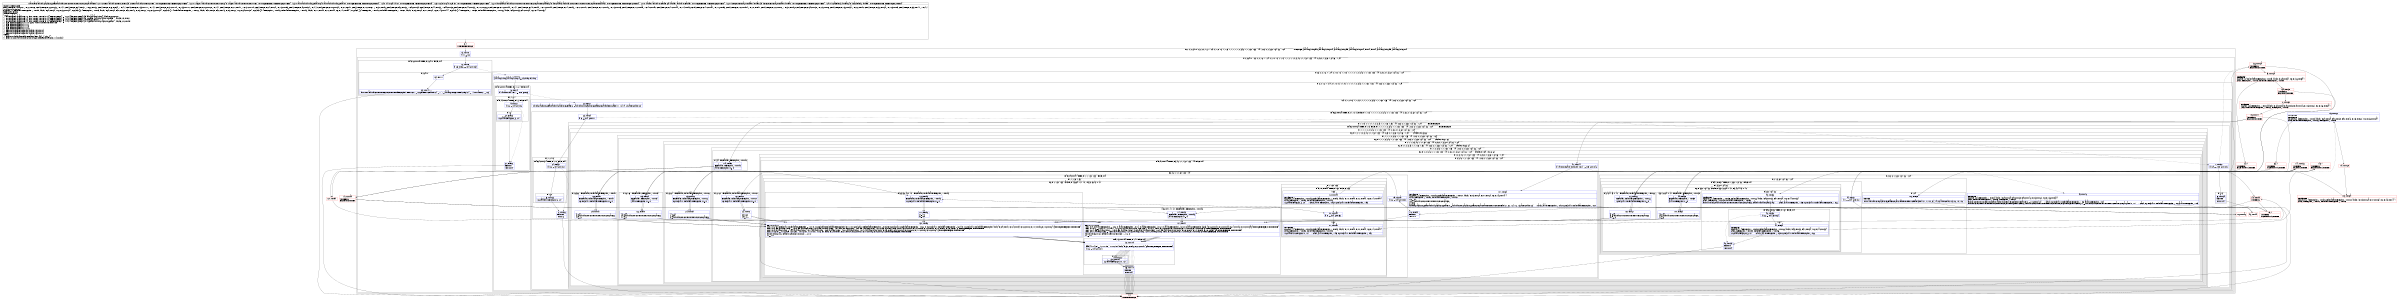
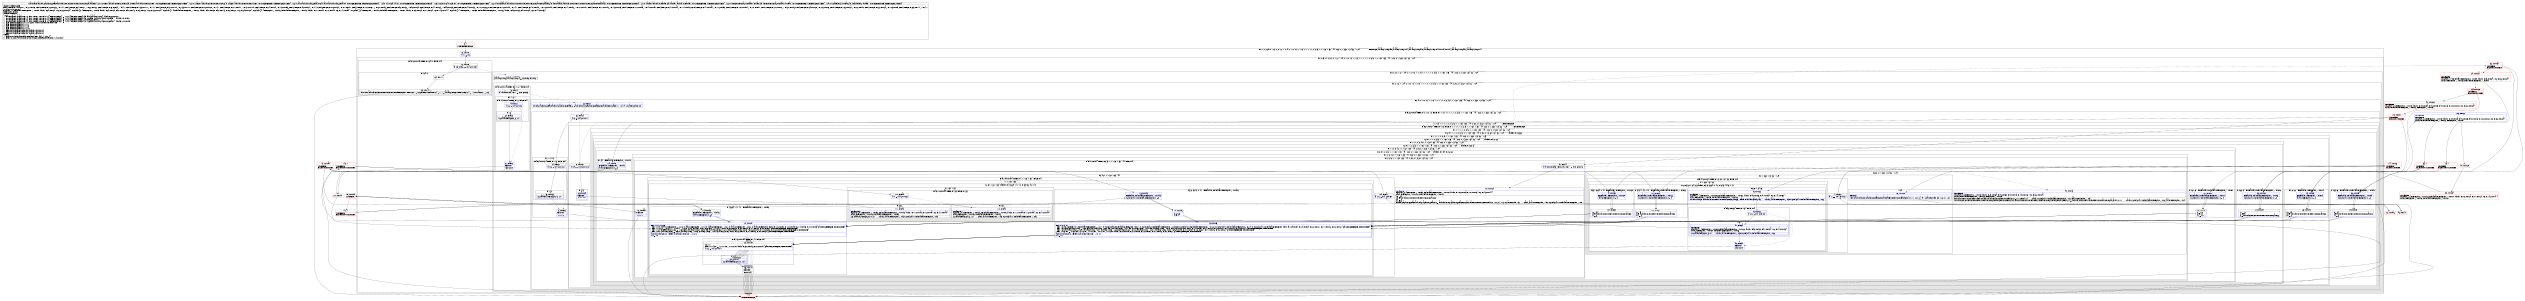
(1333, 208) -> (940, 203)
